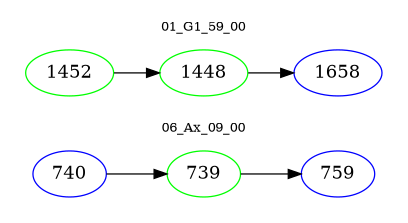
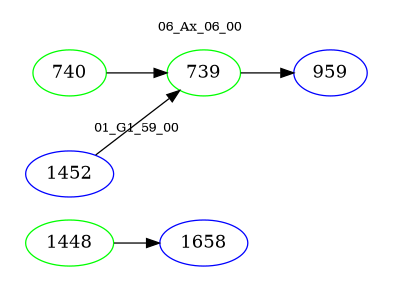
(70, 73) -> (70, 174)
(130, 73) -> (132, 127)
(204, 129) -> (200, 28)
(70, 174) -> (70, 73)
(338, 174) -> (331, 73)
